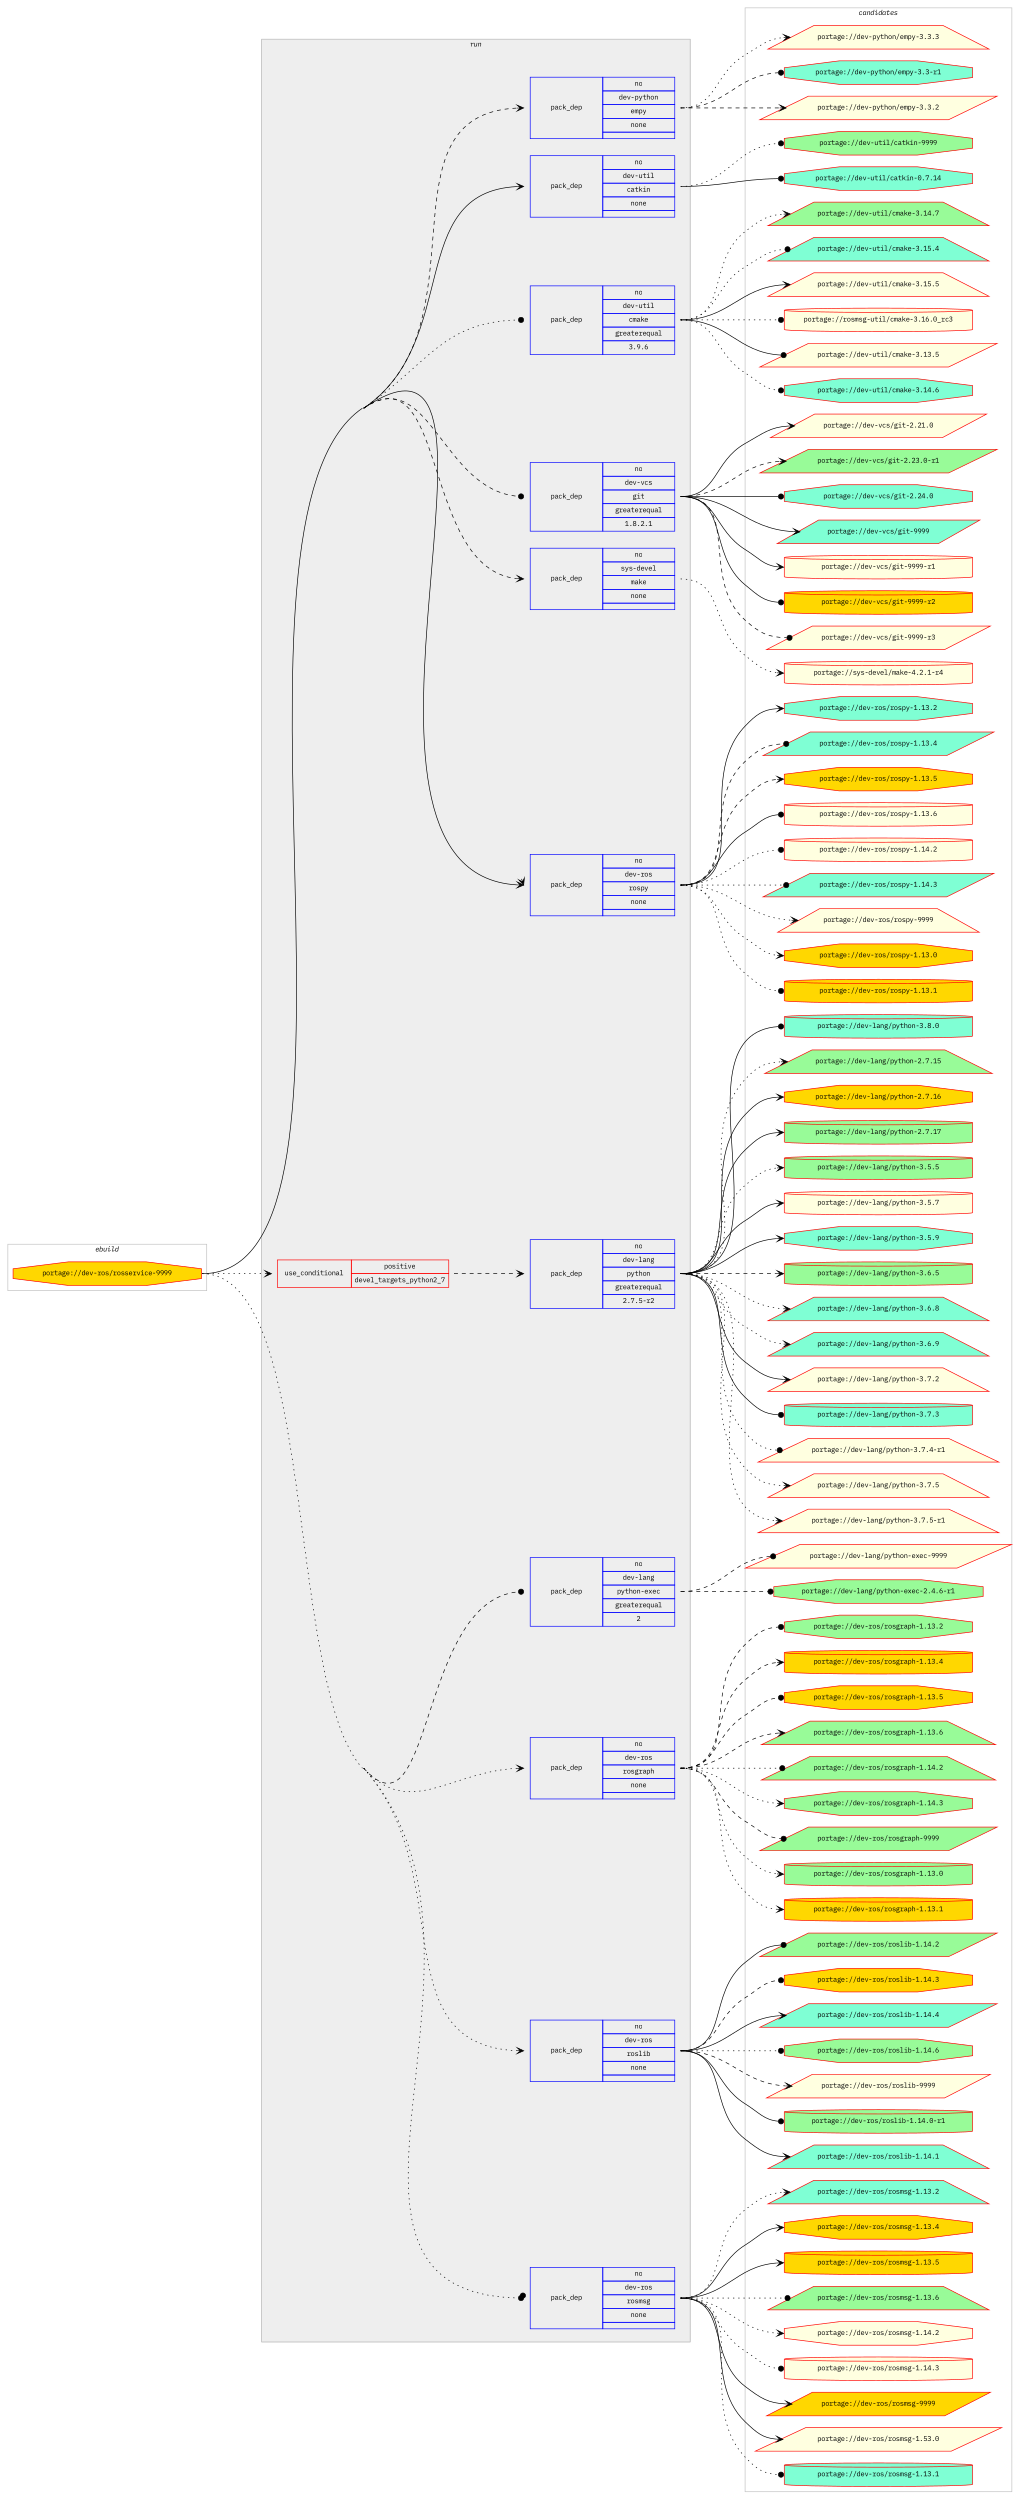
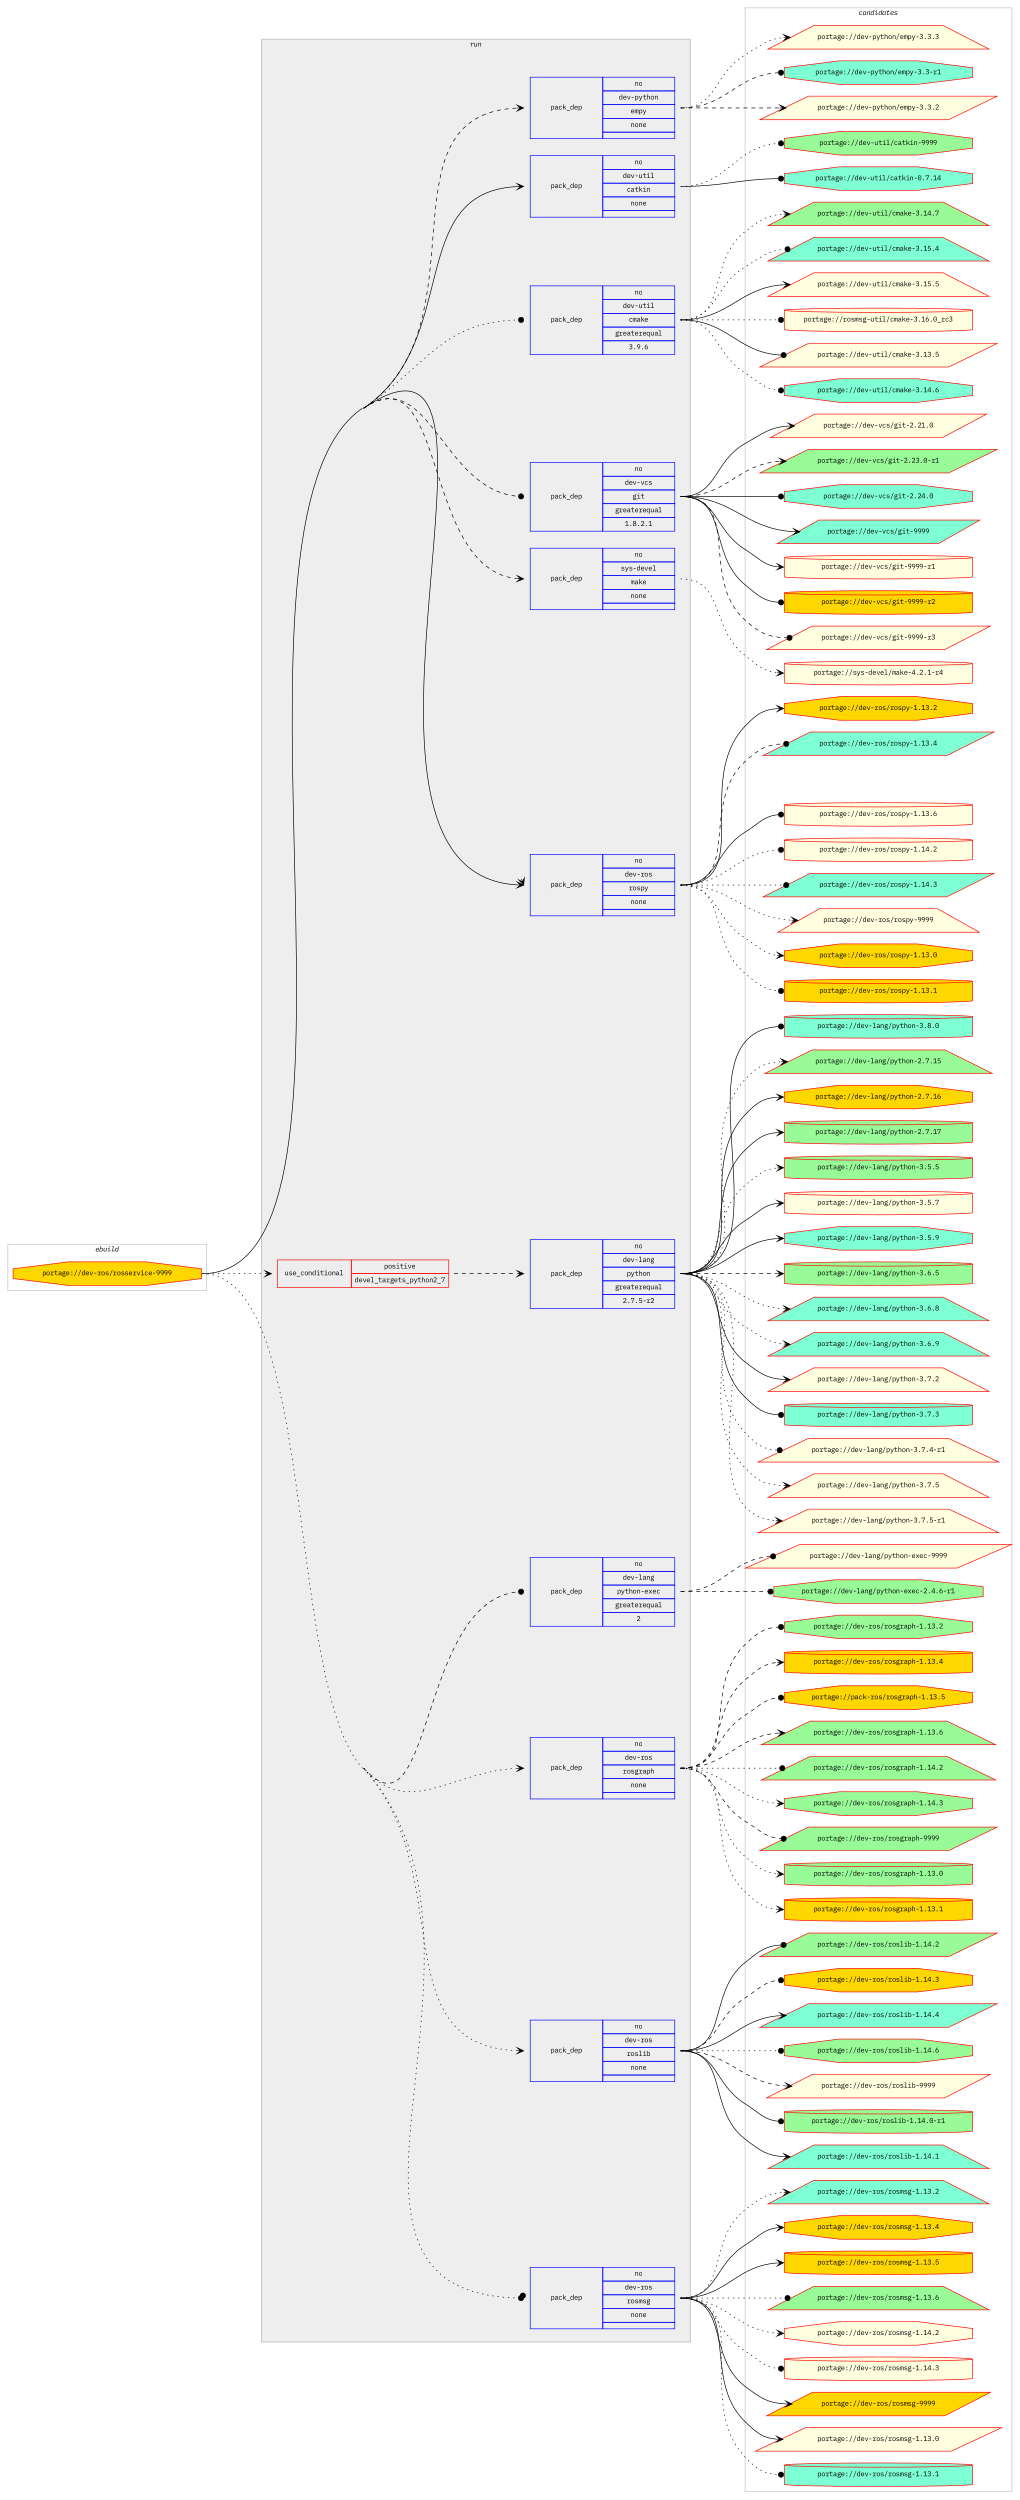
(878, 708) -> (878, 708)
(878, 779) -> none
(878, 1698) -> (878, 1698)
(878, 2439) -> (878, 2439)
